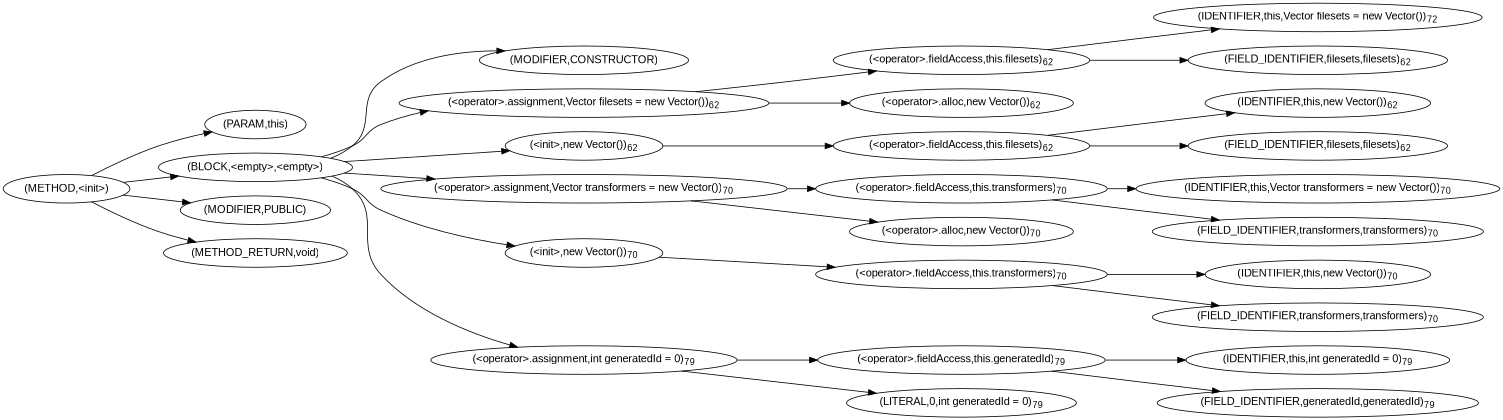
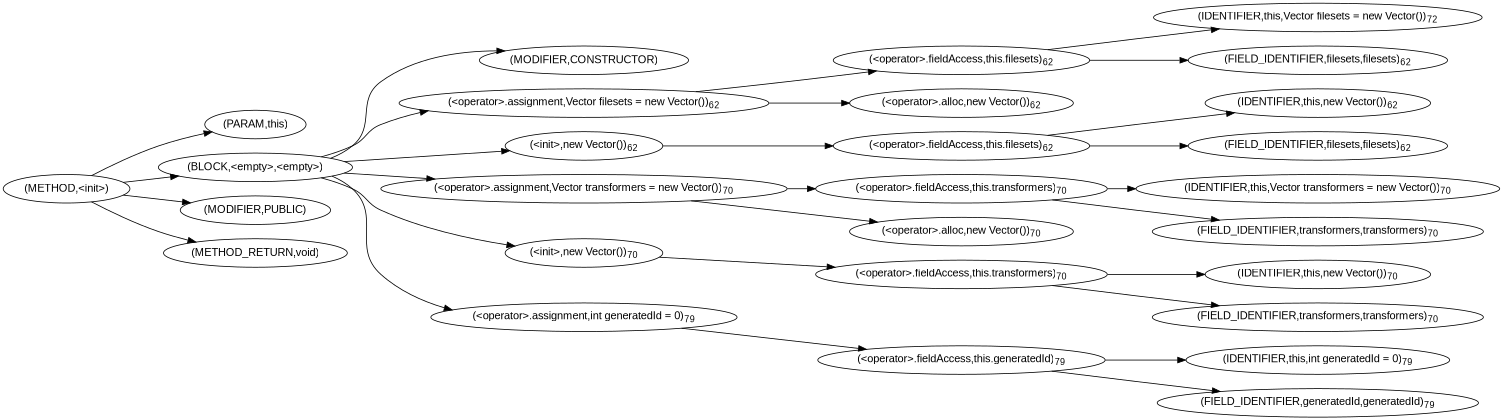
(962, 403) -> none
